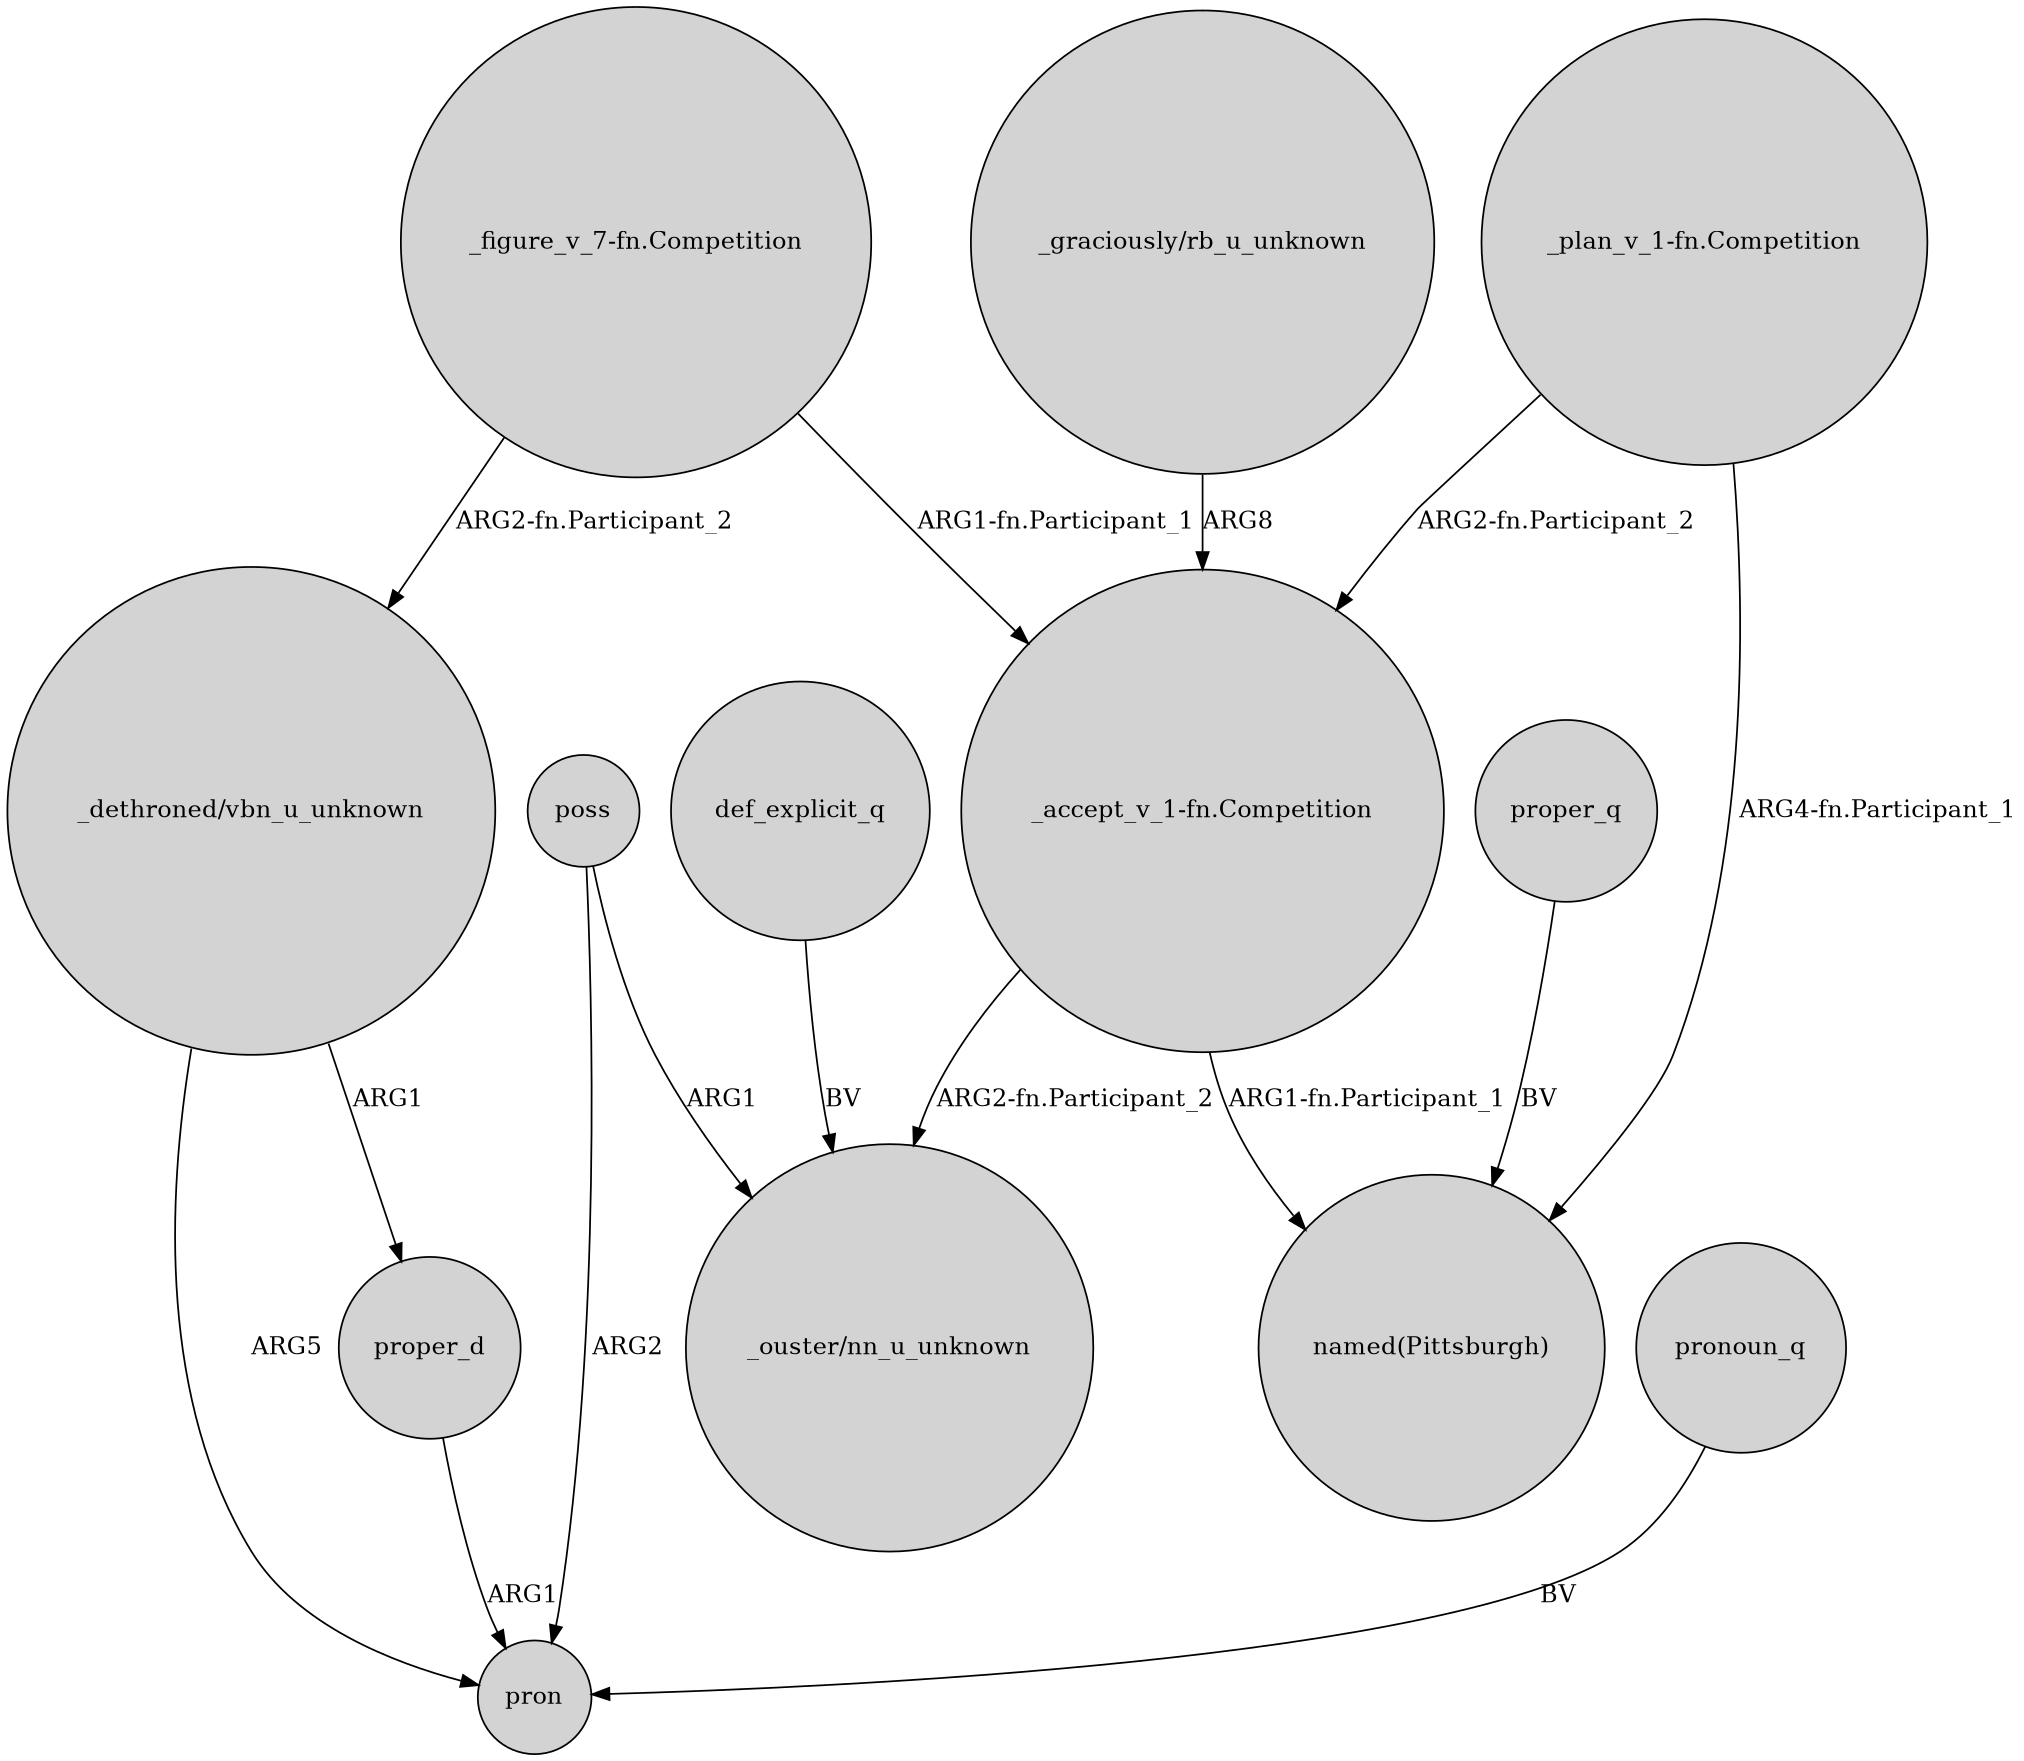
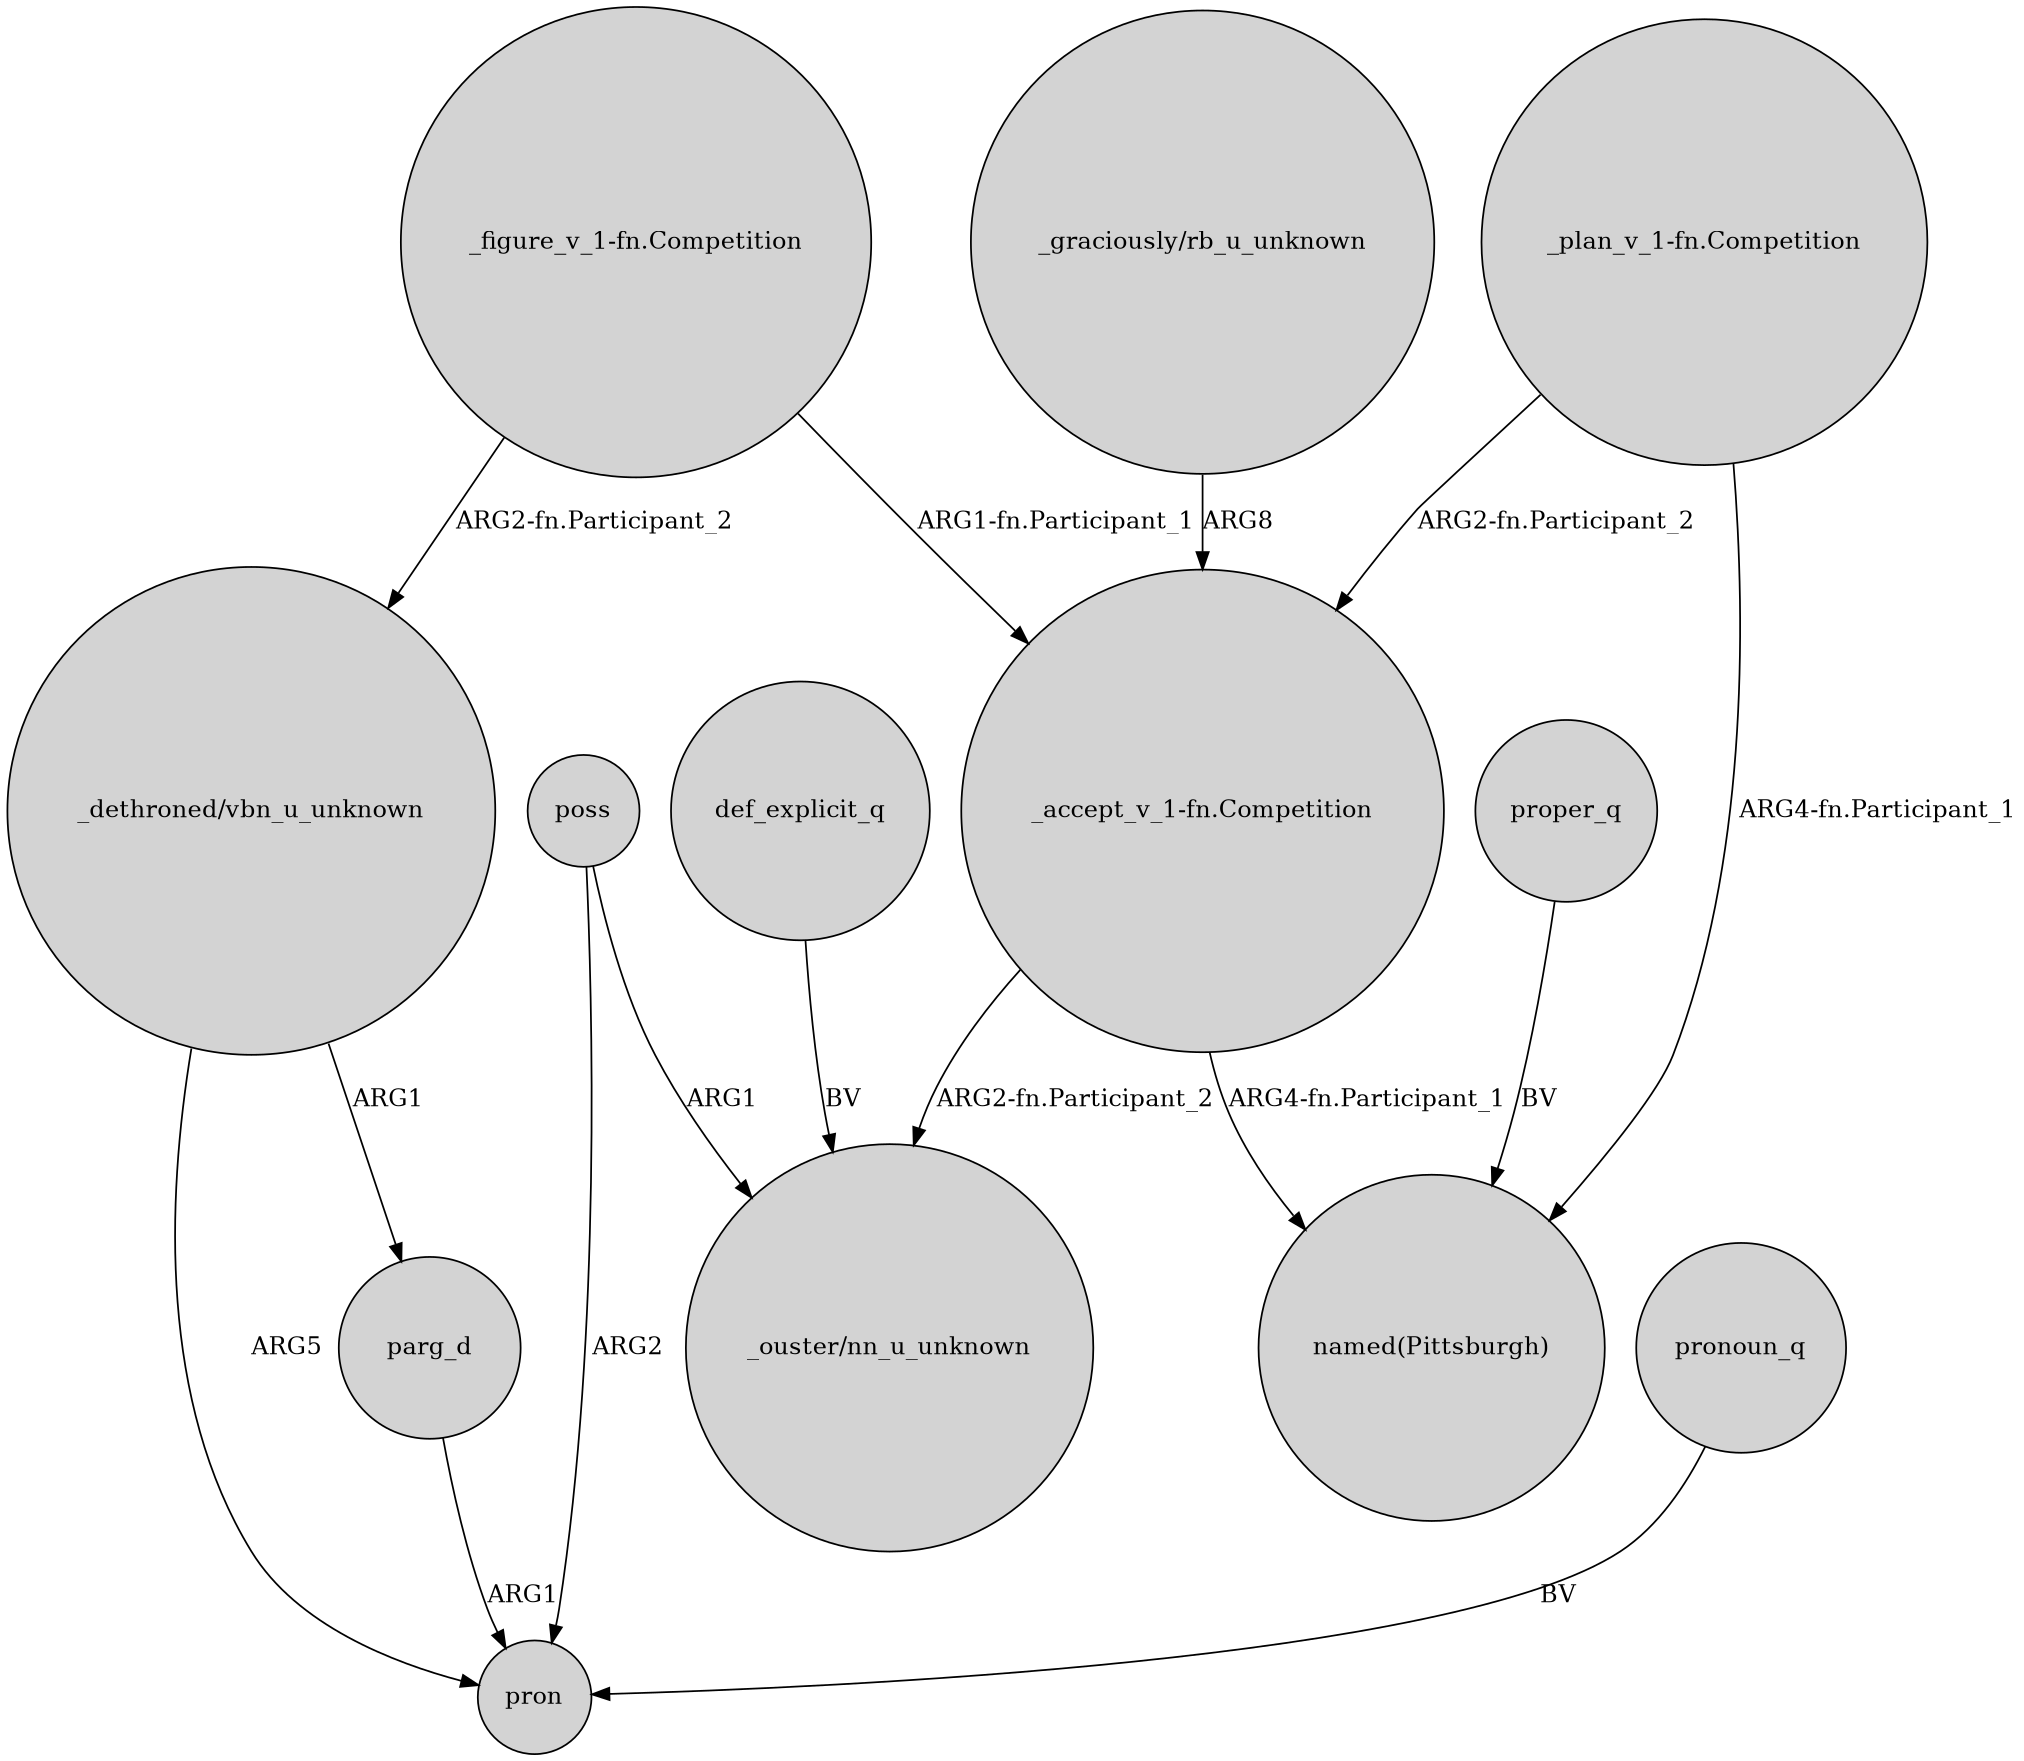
(636, 242) -> (636, 242)
(1368, 1100) -> (1368, 1100)
(430, 1348) -> (430, 1348)
